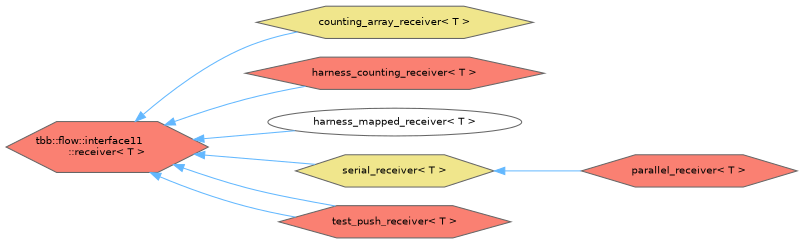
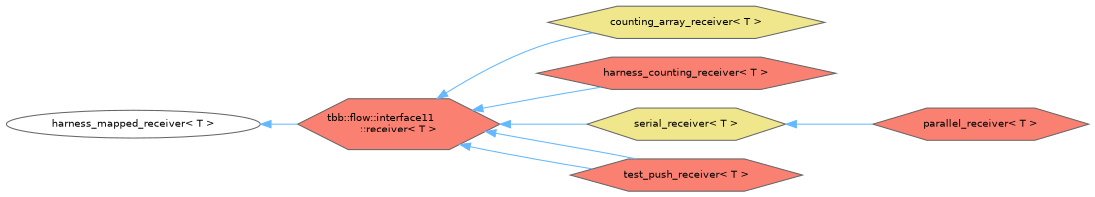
(249, 135) -> (284, 124)
